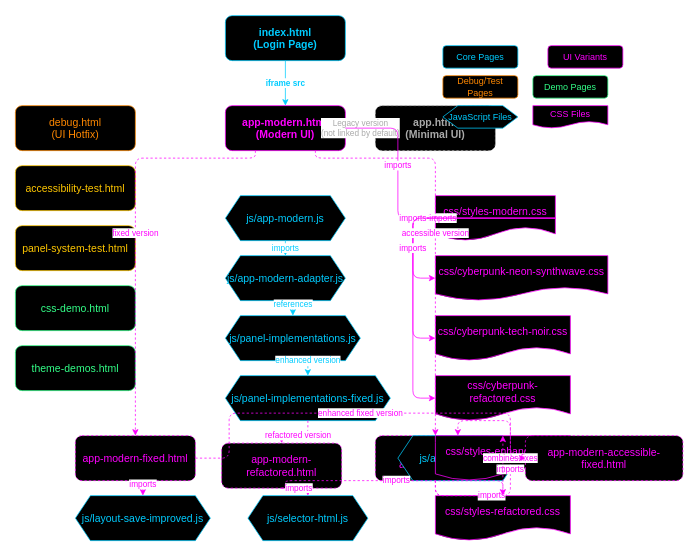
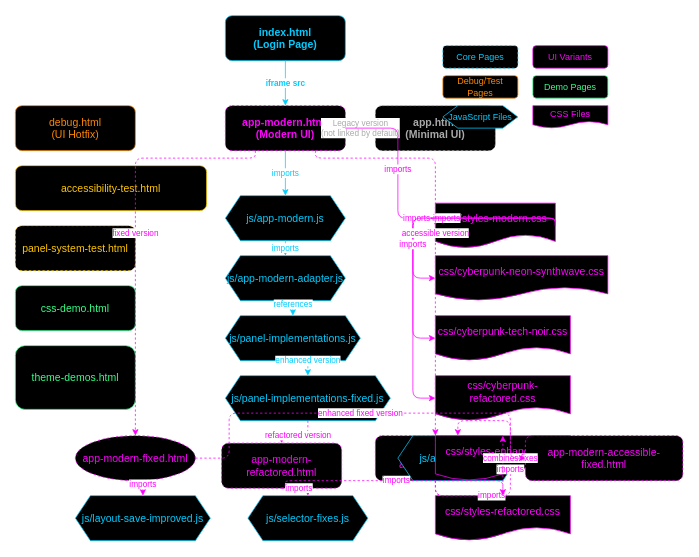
(480, 57) -> (480, 57)
(585, 57) -> (570, 57)
(285, 128) -> (285, 128)
none -> (285, 170)
(75, 188) -> (111, 188)
(495, 218) -> (495, 225)
(75, 248) -> (75, 248)
(75, 368) -> (75, 377)
(135, 458) -> (135, 458)
(308, 518) -> (308, 518)
